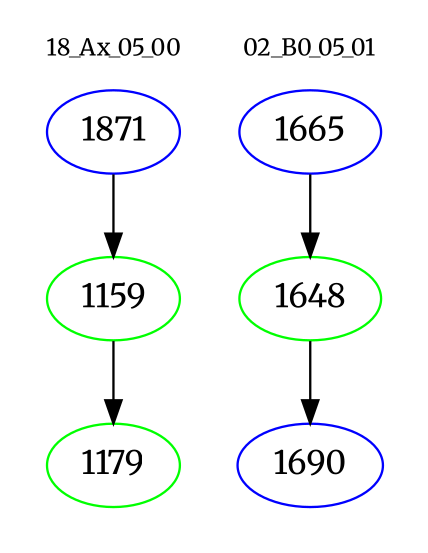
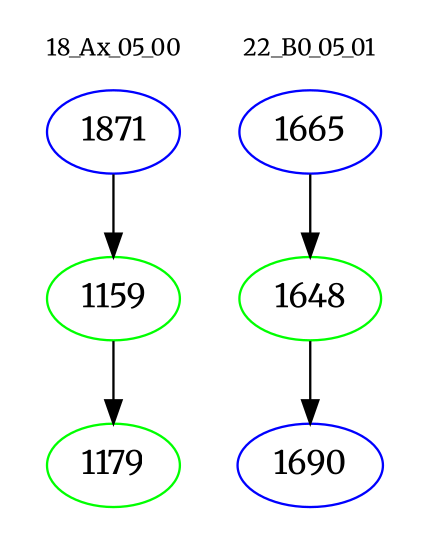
(310, 50) -> (310, 50)
